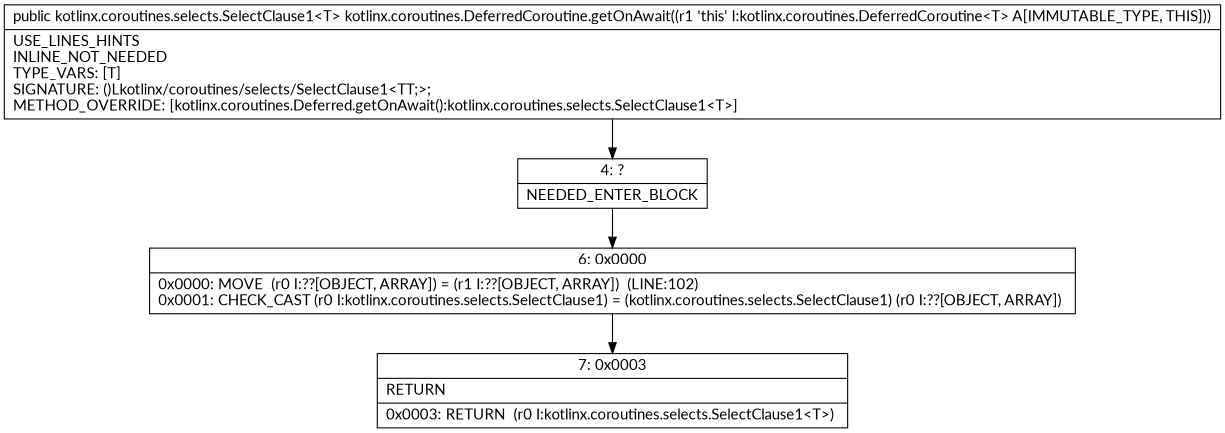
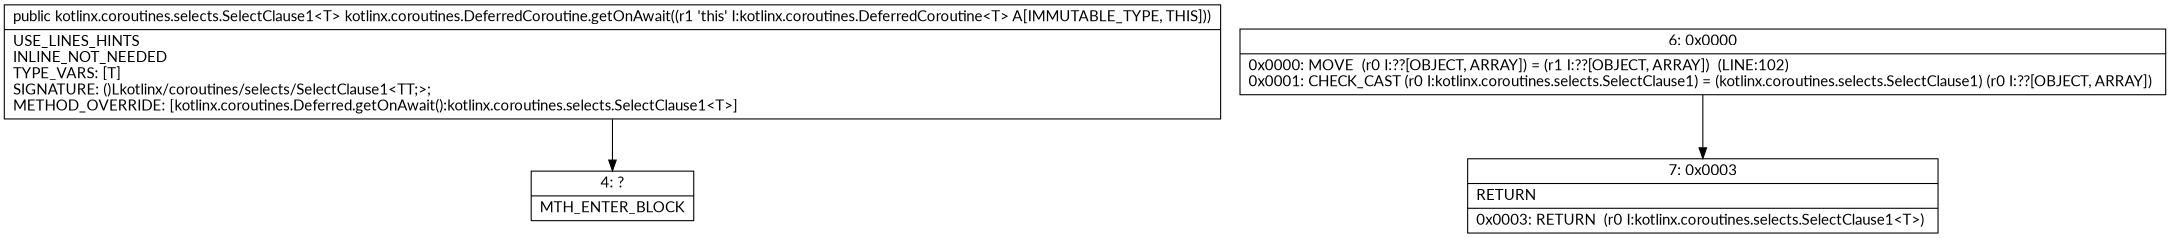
(612, 195) -> (612, 208)
(612, 223) -> none
